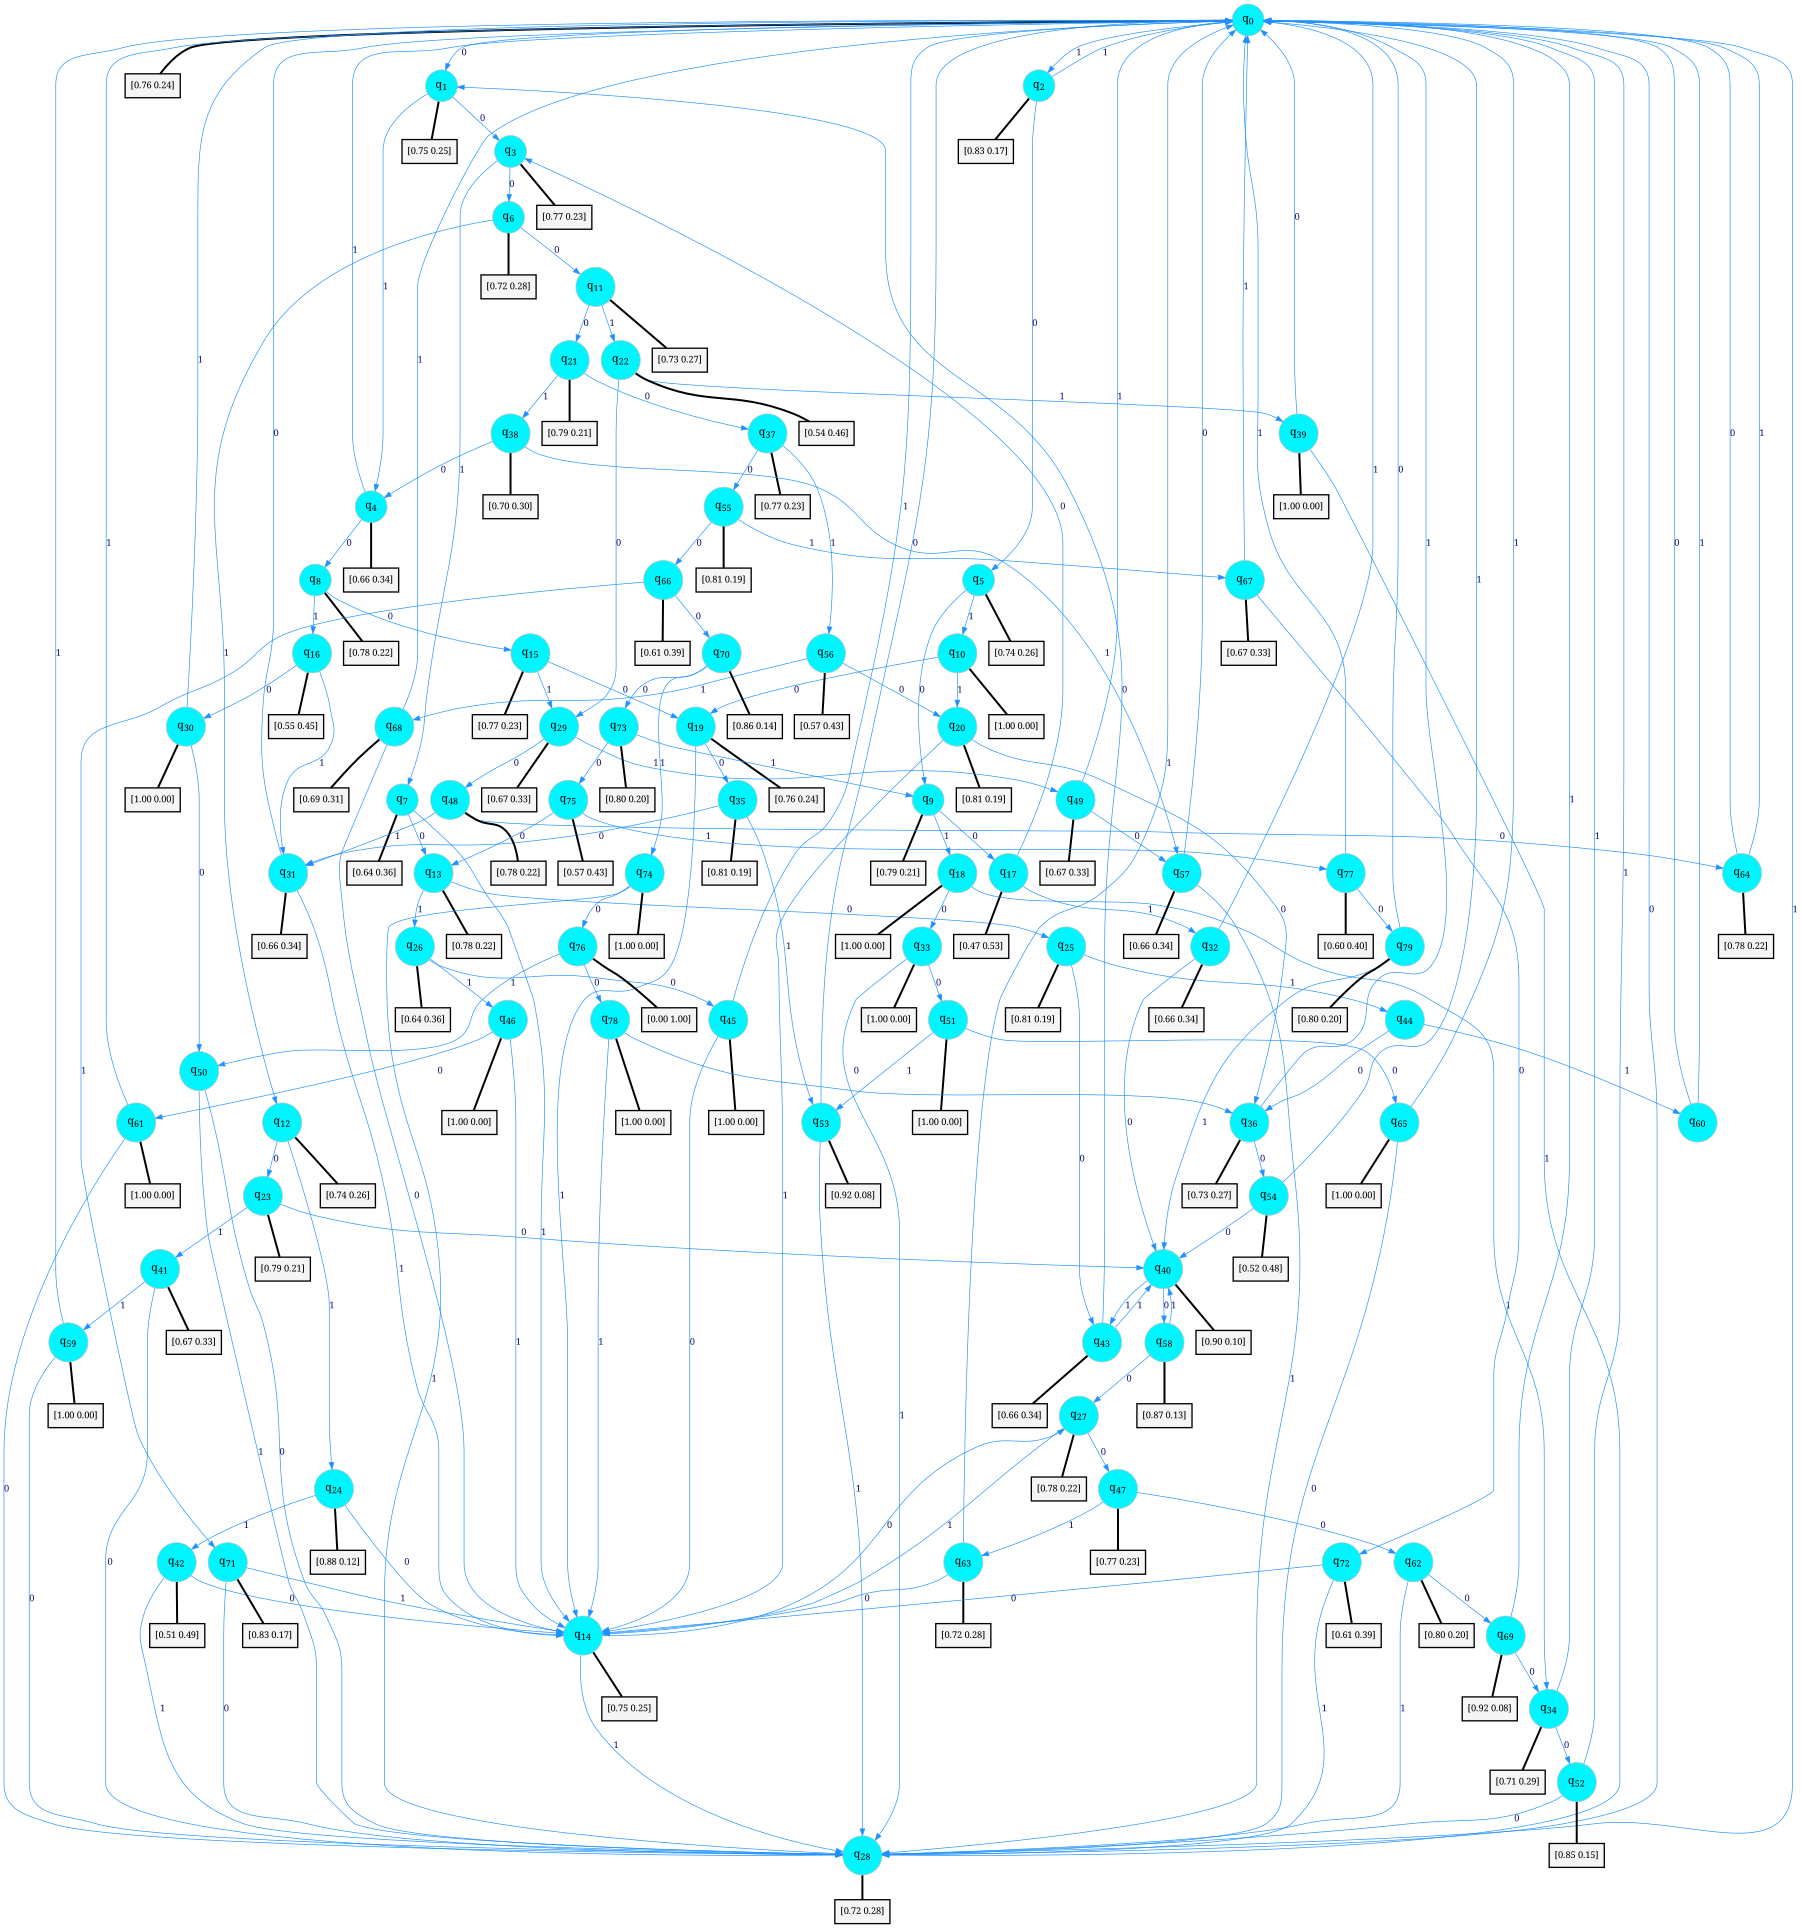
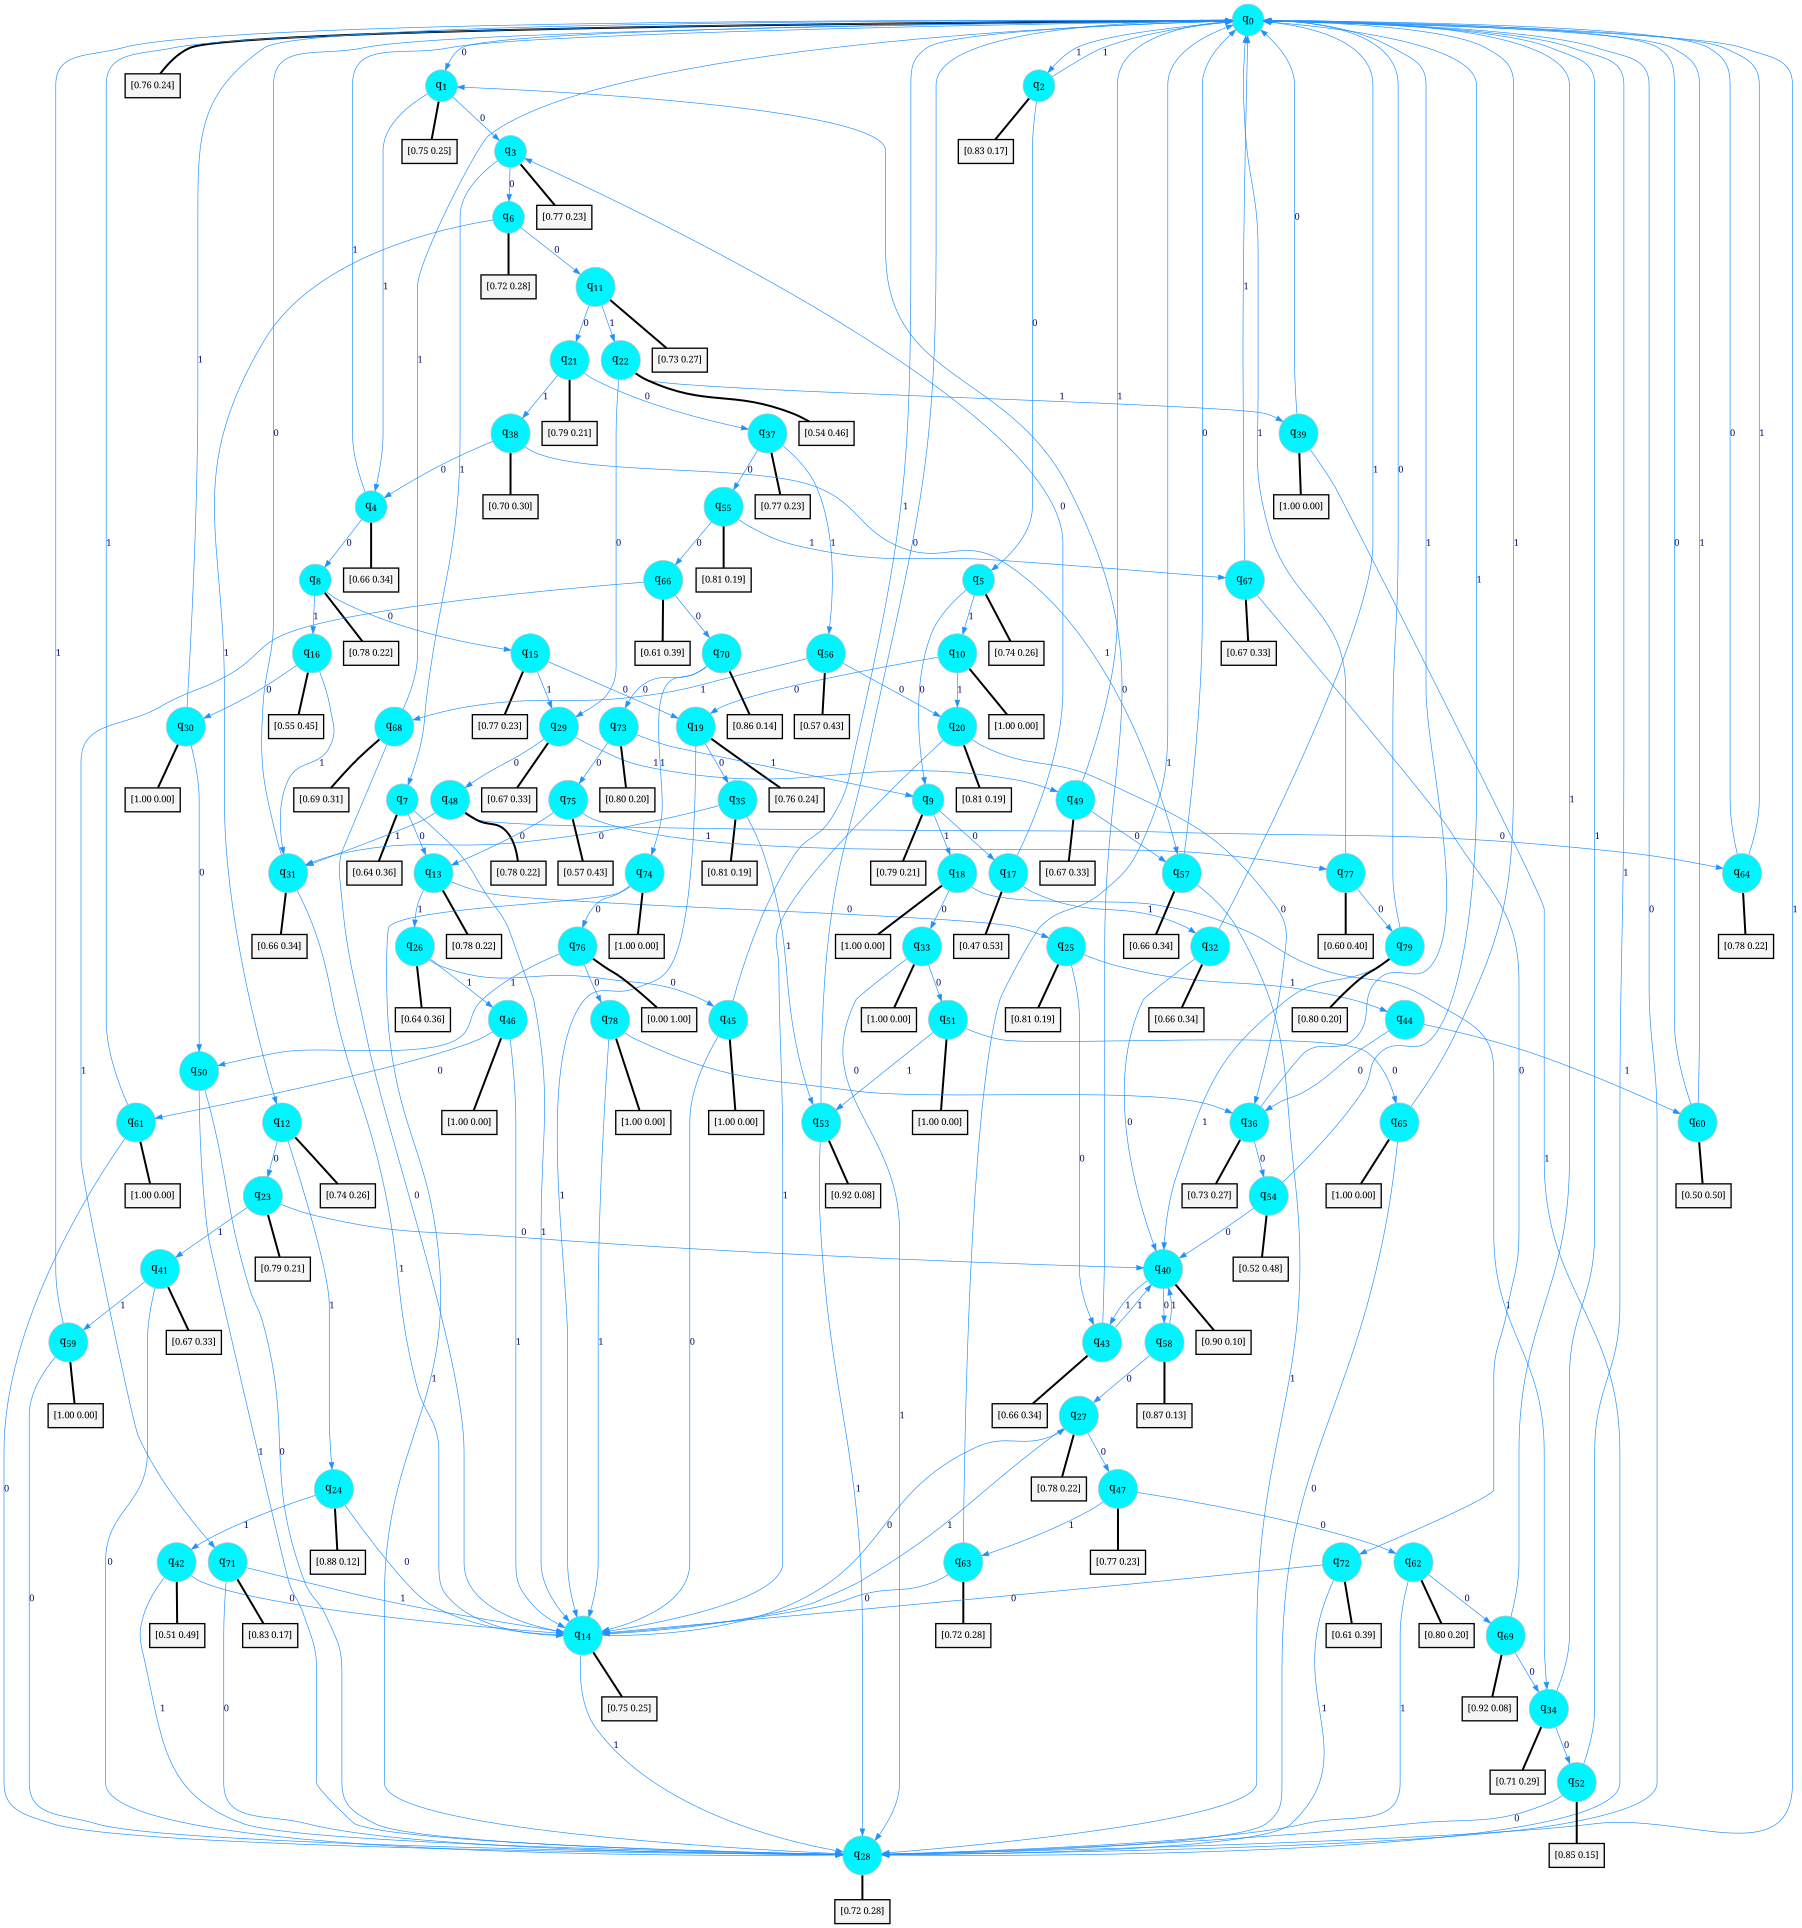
none -> (1704, 1196)
